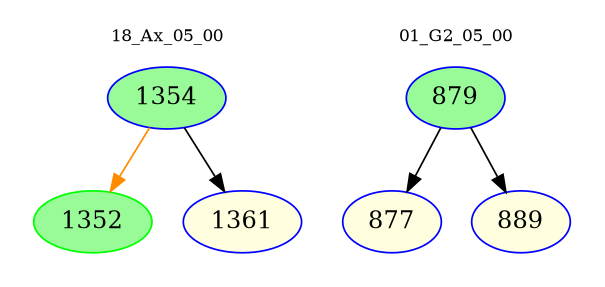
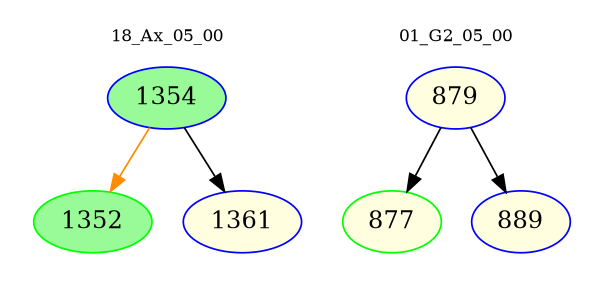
(456, 98) -> (456, 98)
(392, 222) -> (392, 222)
